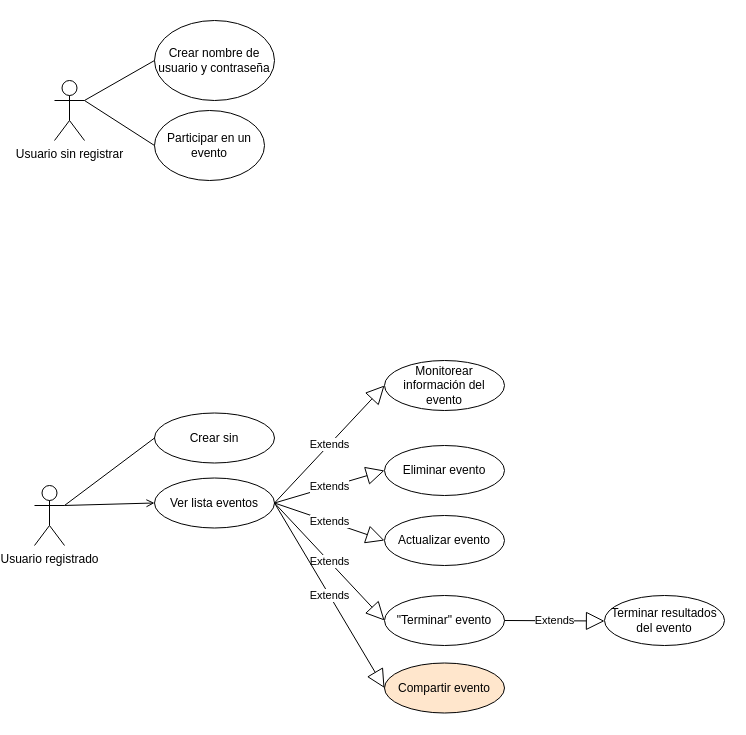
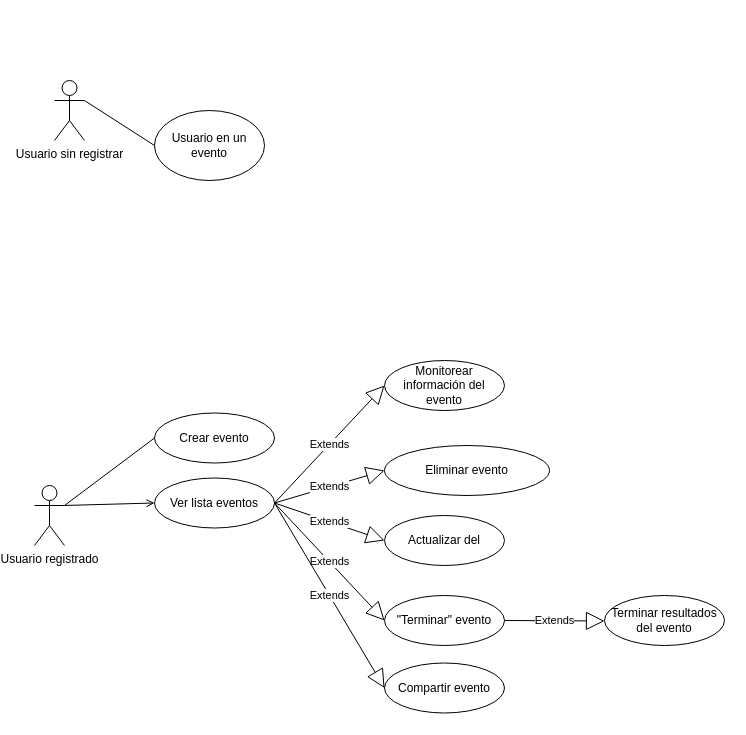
(215, 61) -> none
(120, 80) -> none
(210, 146) -> (210, 146)
(215, 439) -> (215, 439)
(445, 471) -> (467, 471)
(445, 541) -> (445, 541)
(445, 688) -> (445, 688)
